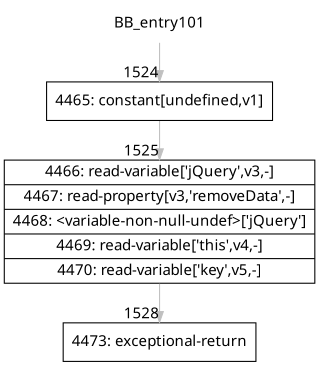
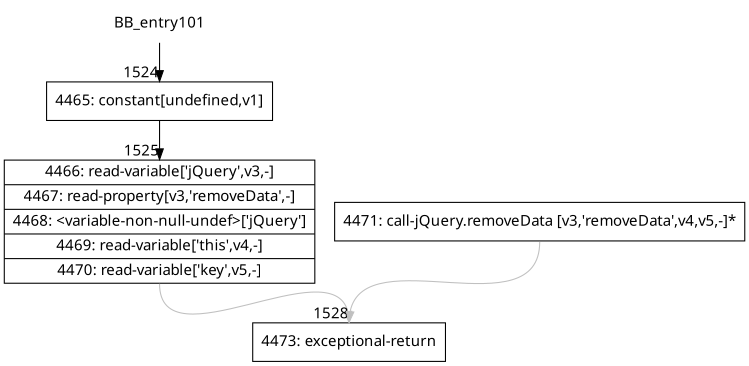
(160, 57) -> (160, 57)
(160, 135) -> (160, 135)
none -> (540, 222)
